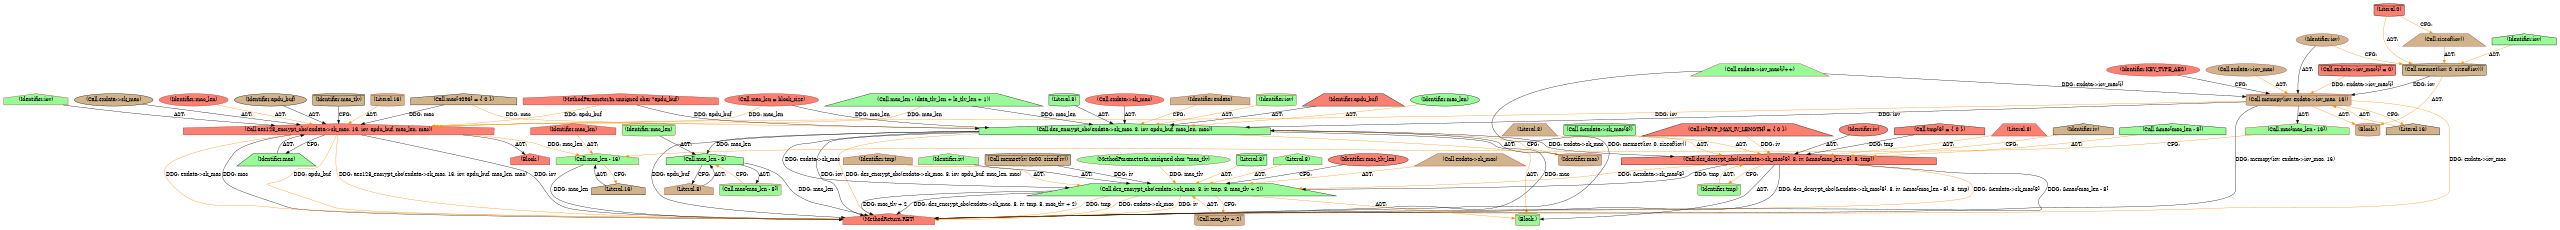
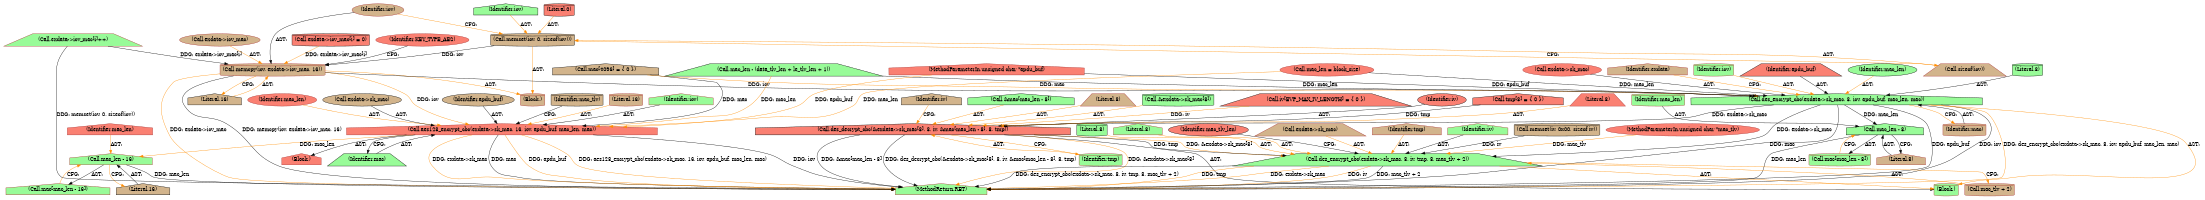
(2415, 24) -> (1255, 52)
(2298, 113) -> (88, 174)
(1154, 160) -> (1683, 130)
(889, 220) -> (941, 190)
